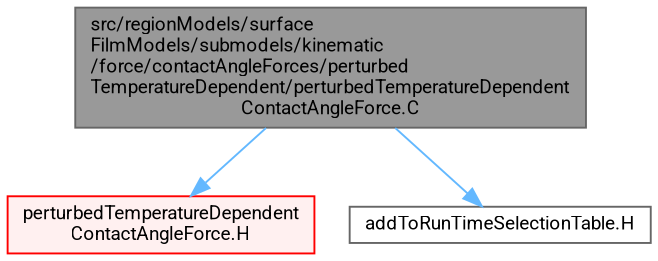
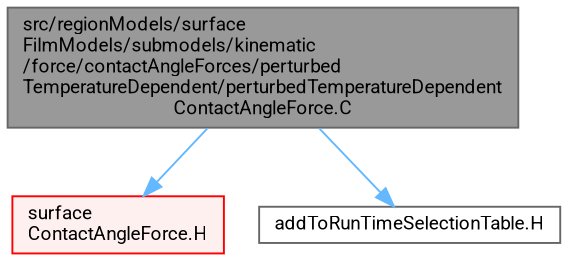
(161, 225) -> (118, 225)
